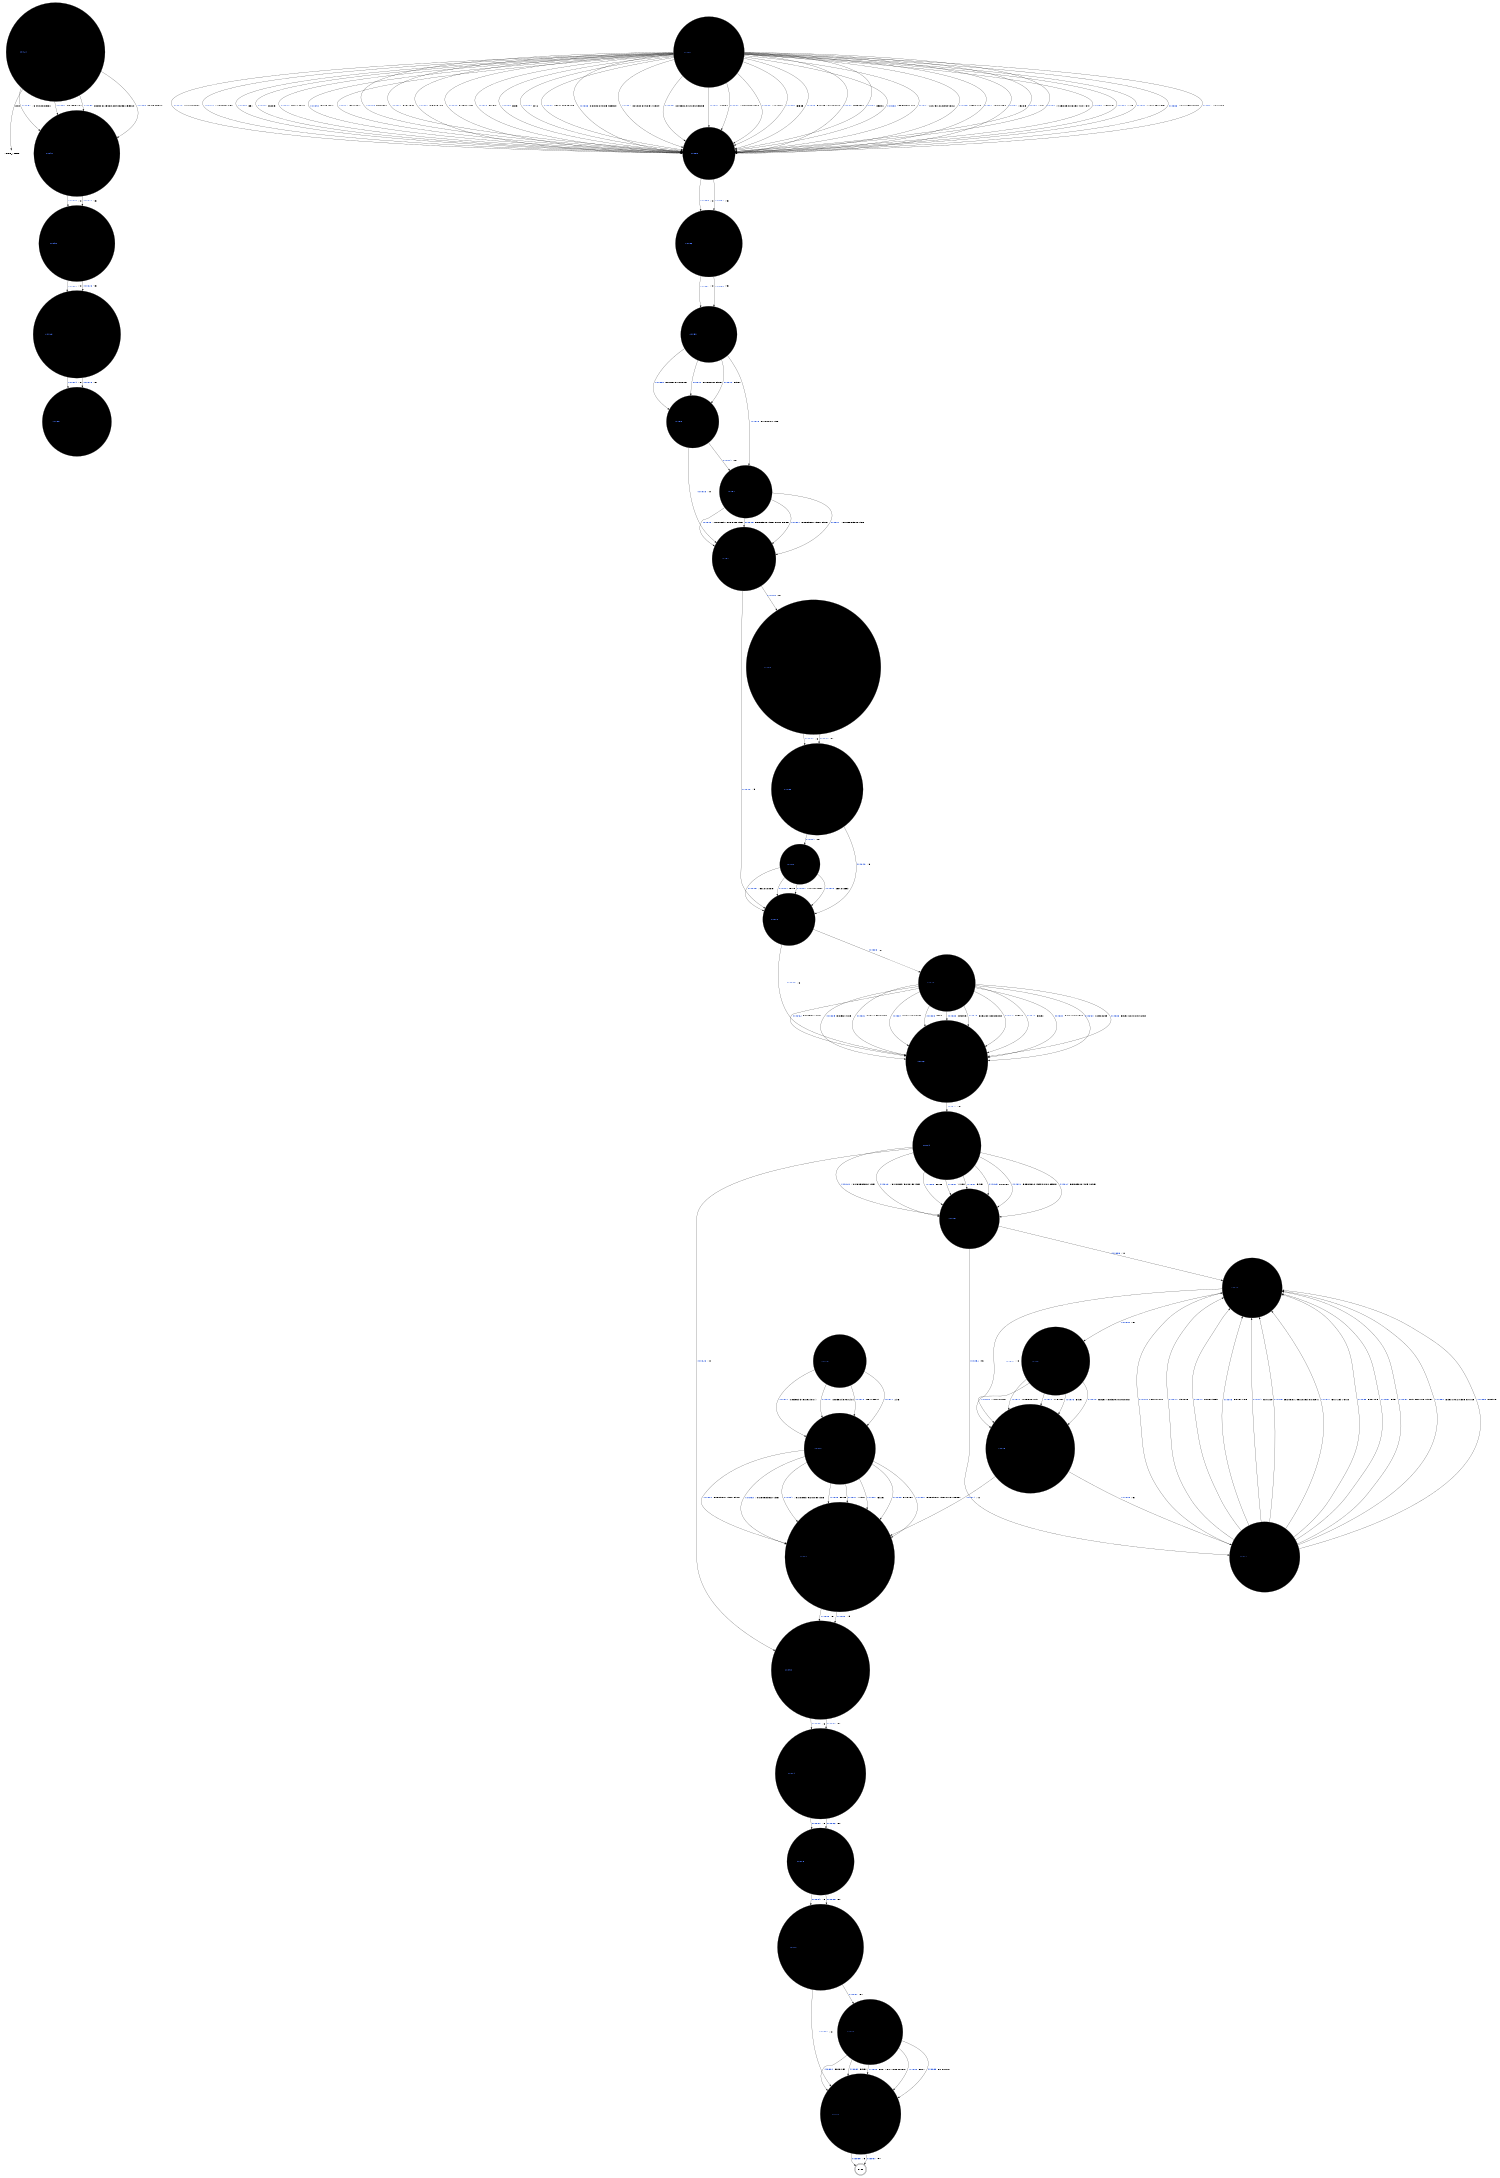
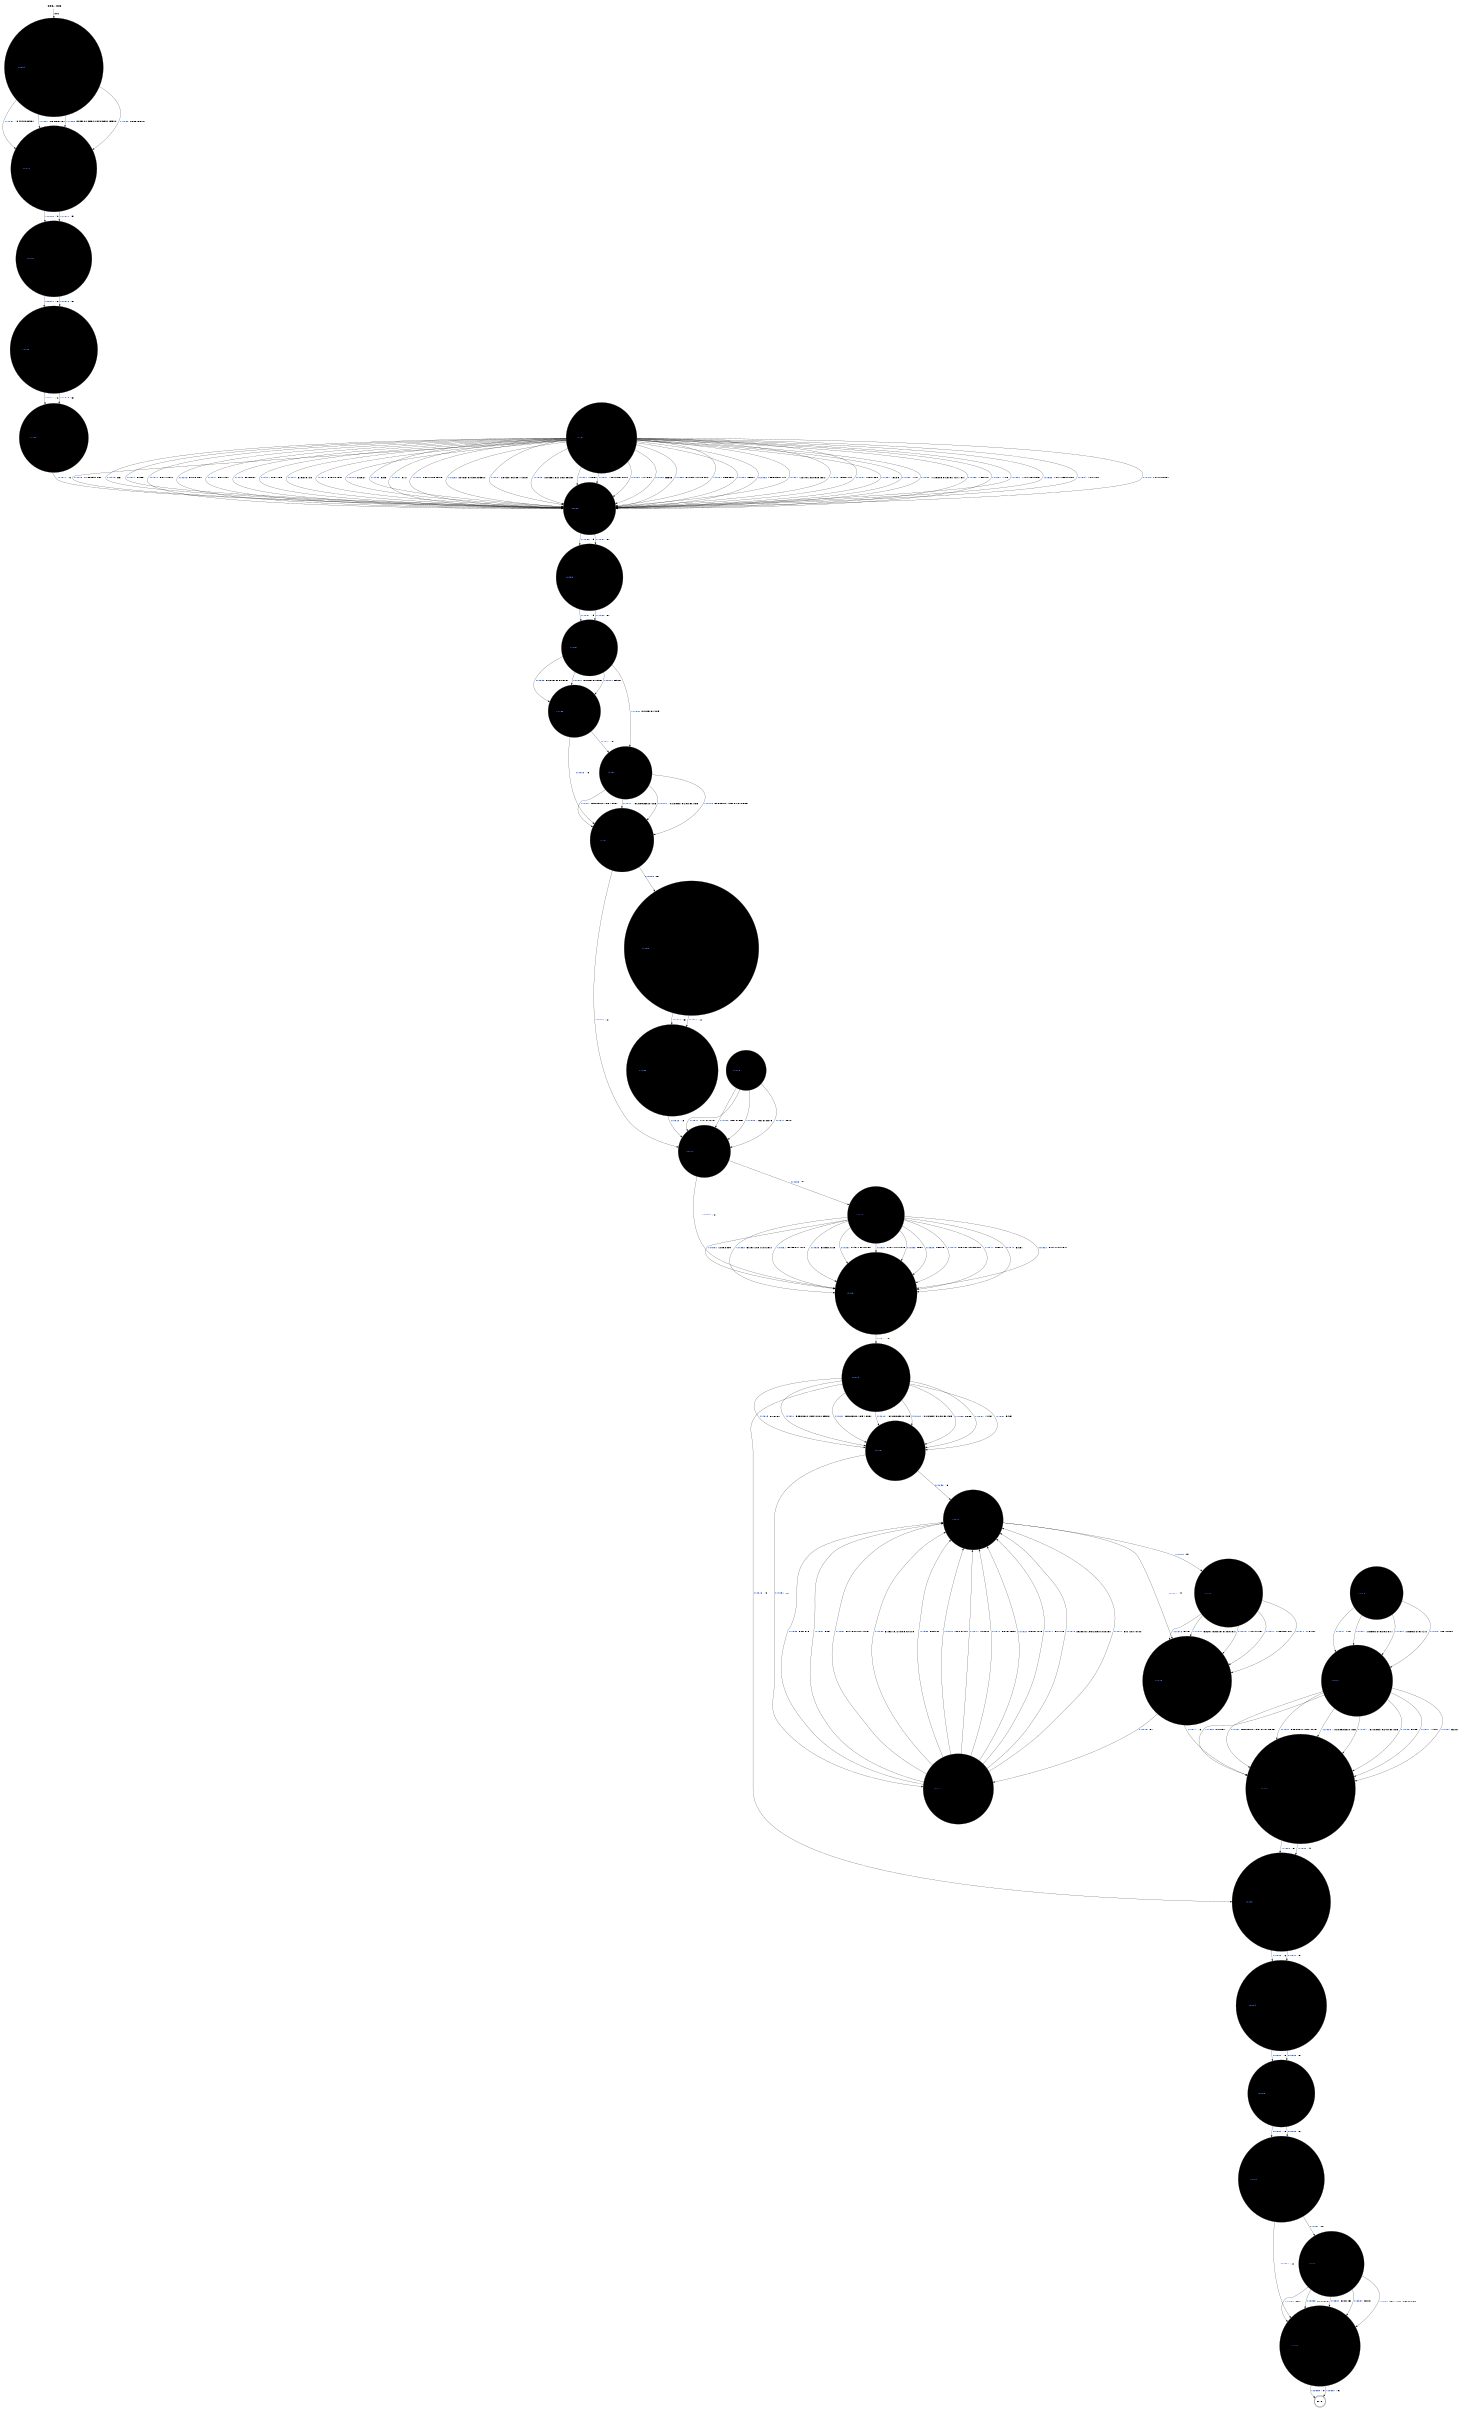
(12, 118) -> (54, 13)
none -> (304, 501)
(806, 838) -> none
